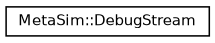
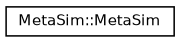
(108, 21) -> (90, 21)
